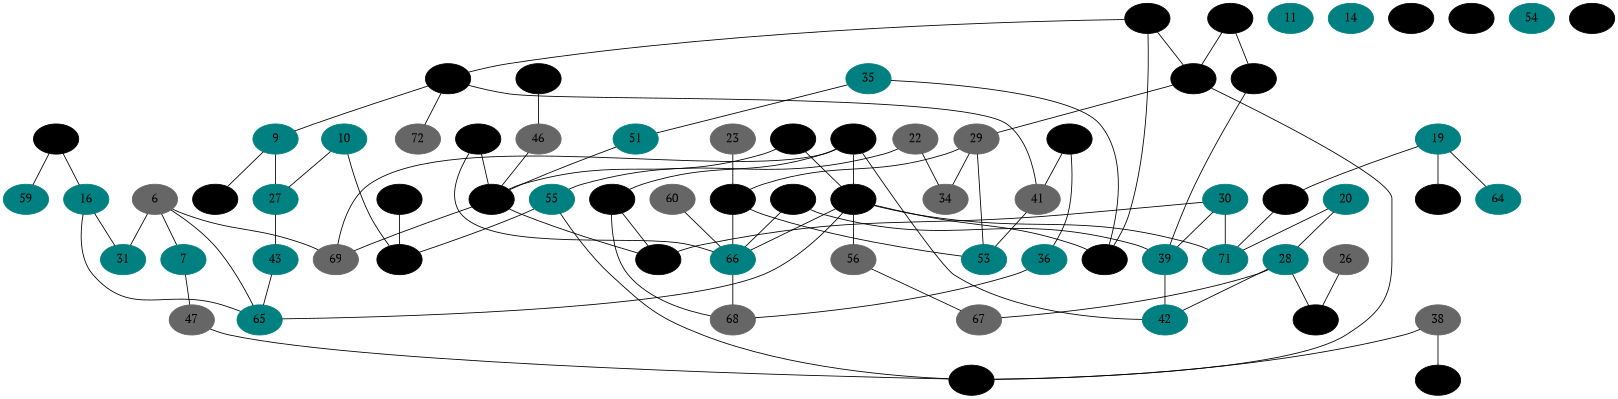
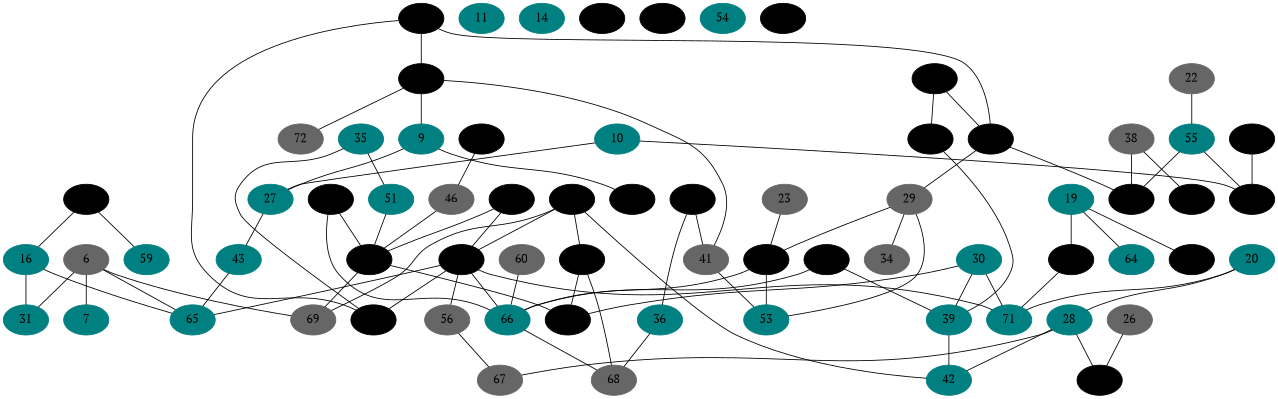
(930, 169) -> none
(192, 320) -> none
